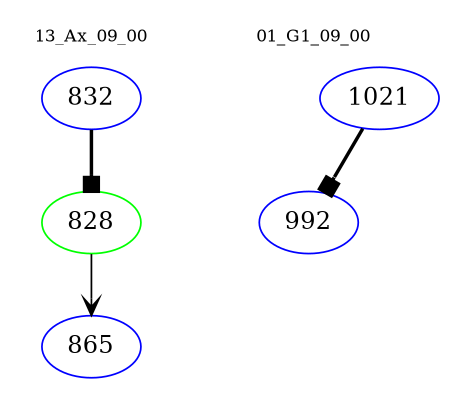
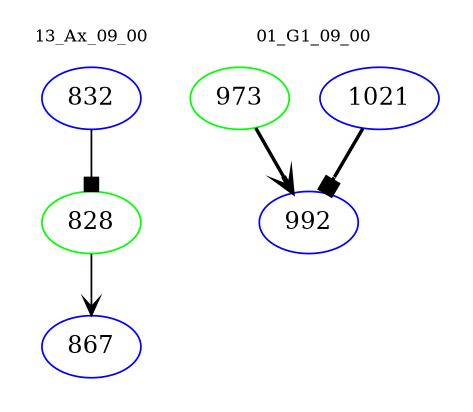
none -> (240, 98)
(91, 152) -> (91, 152)
(91, 347) -> (91, 347)
